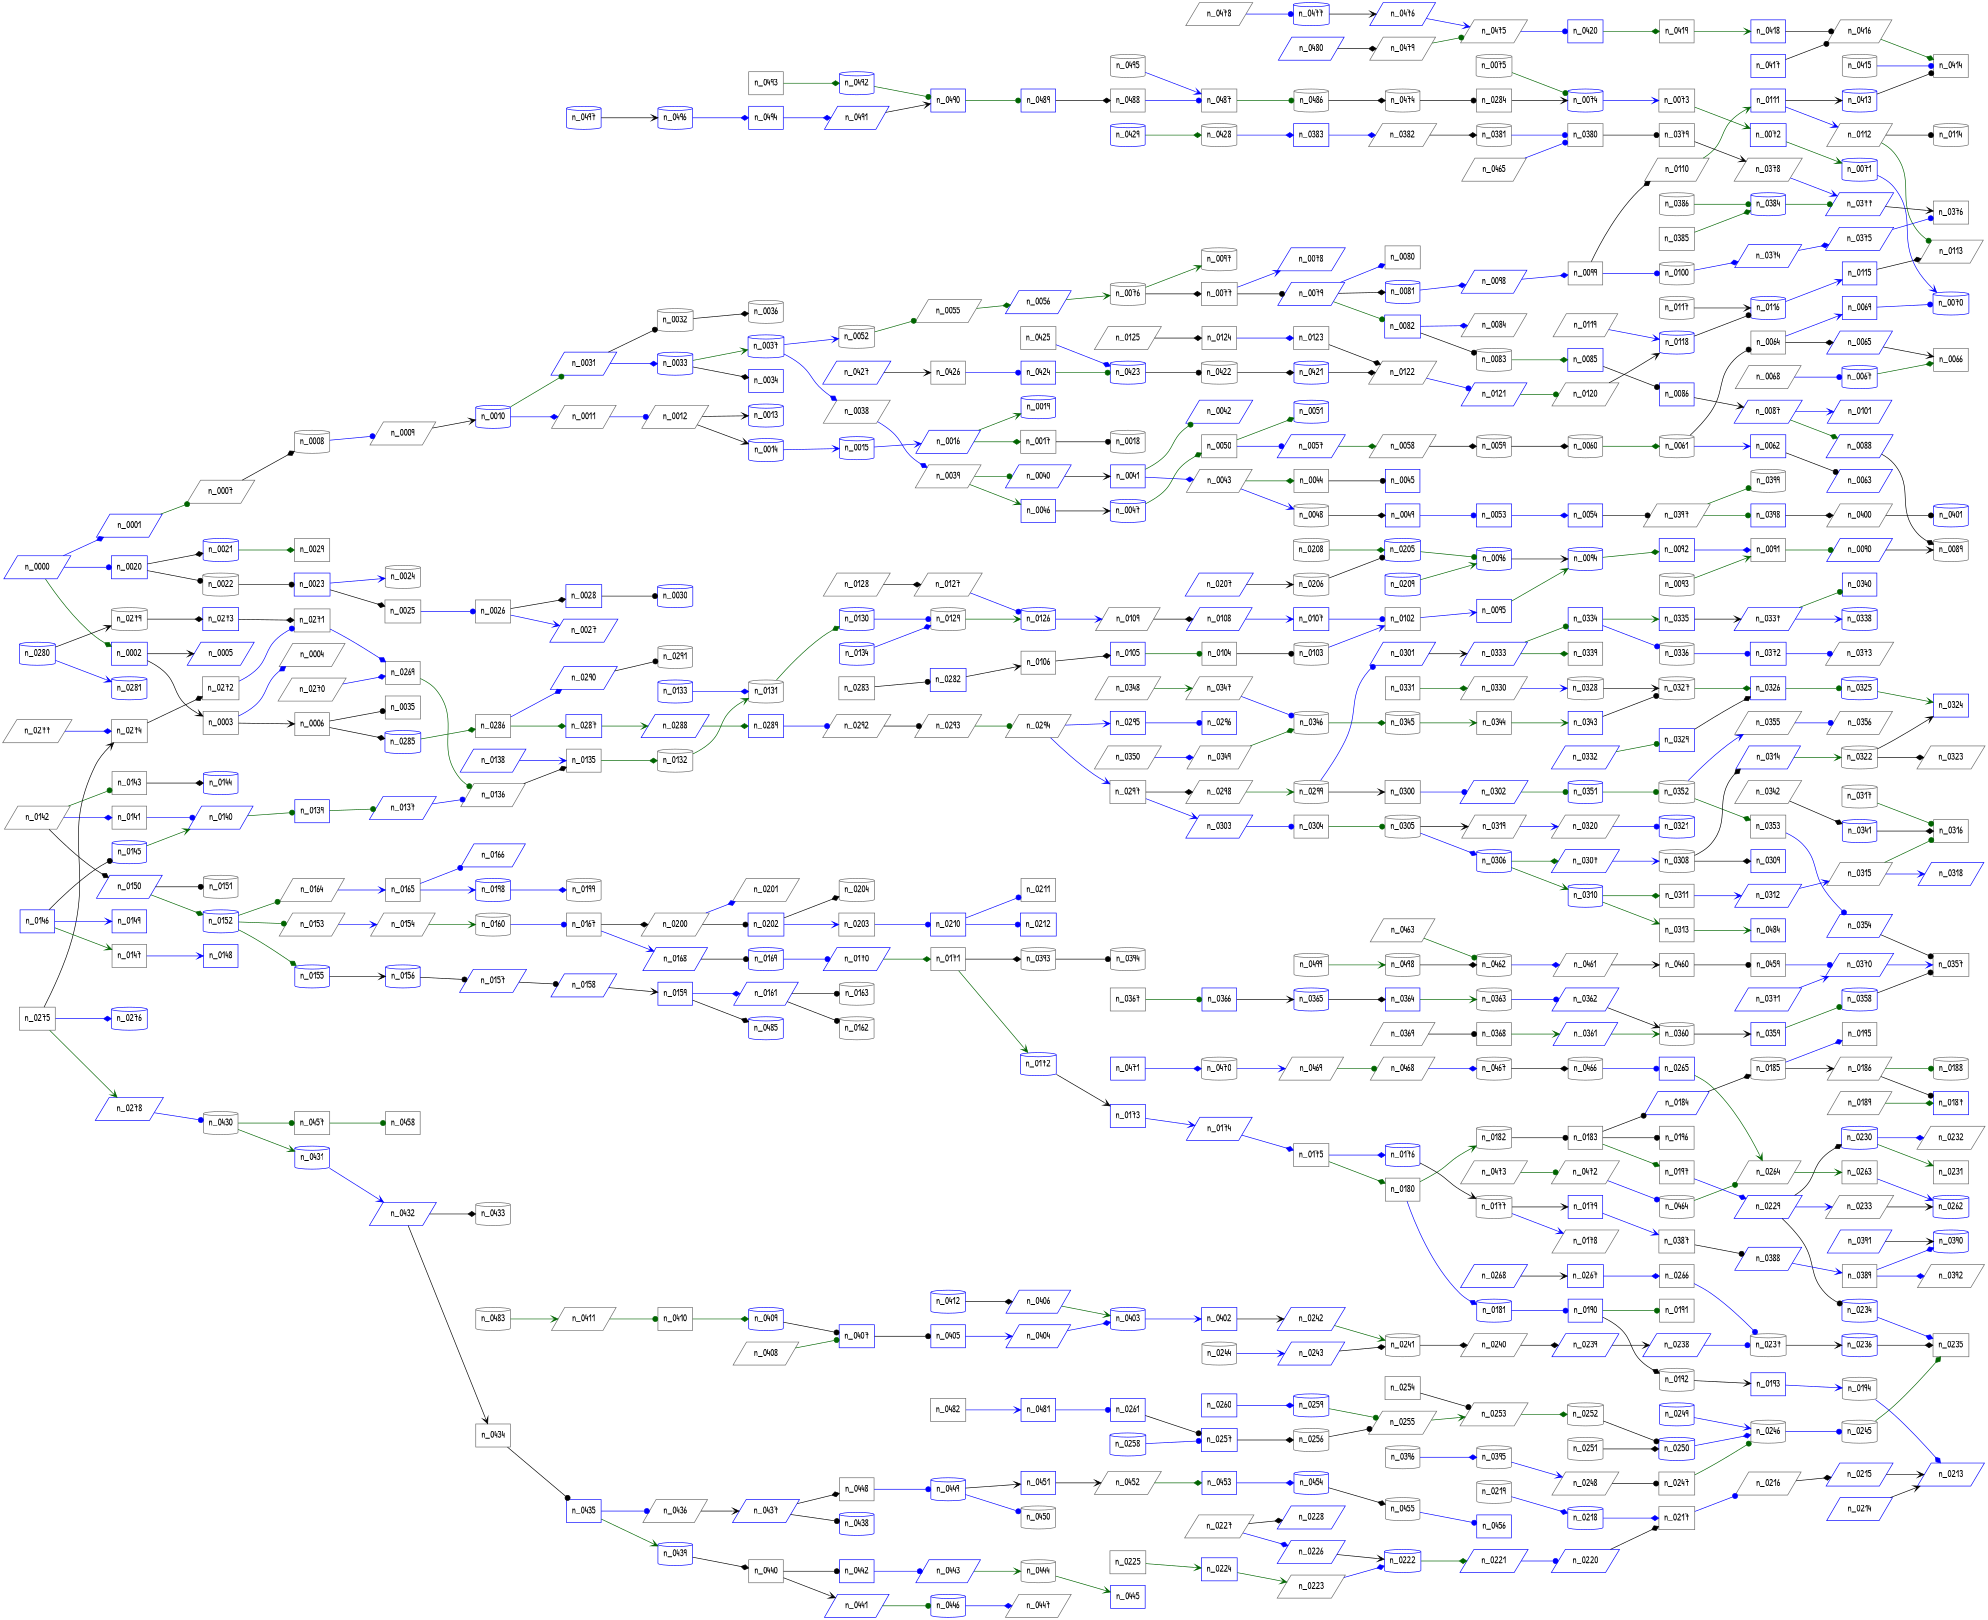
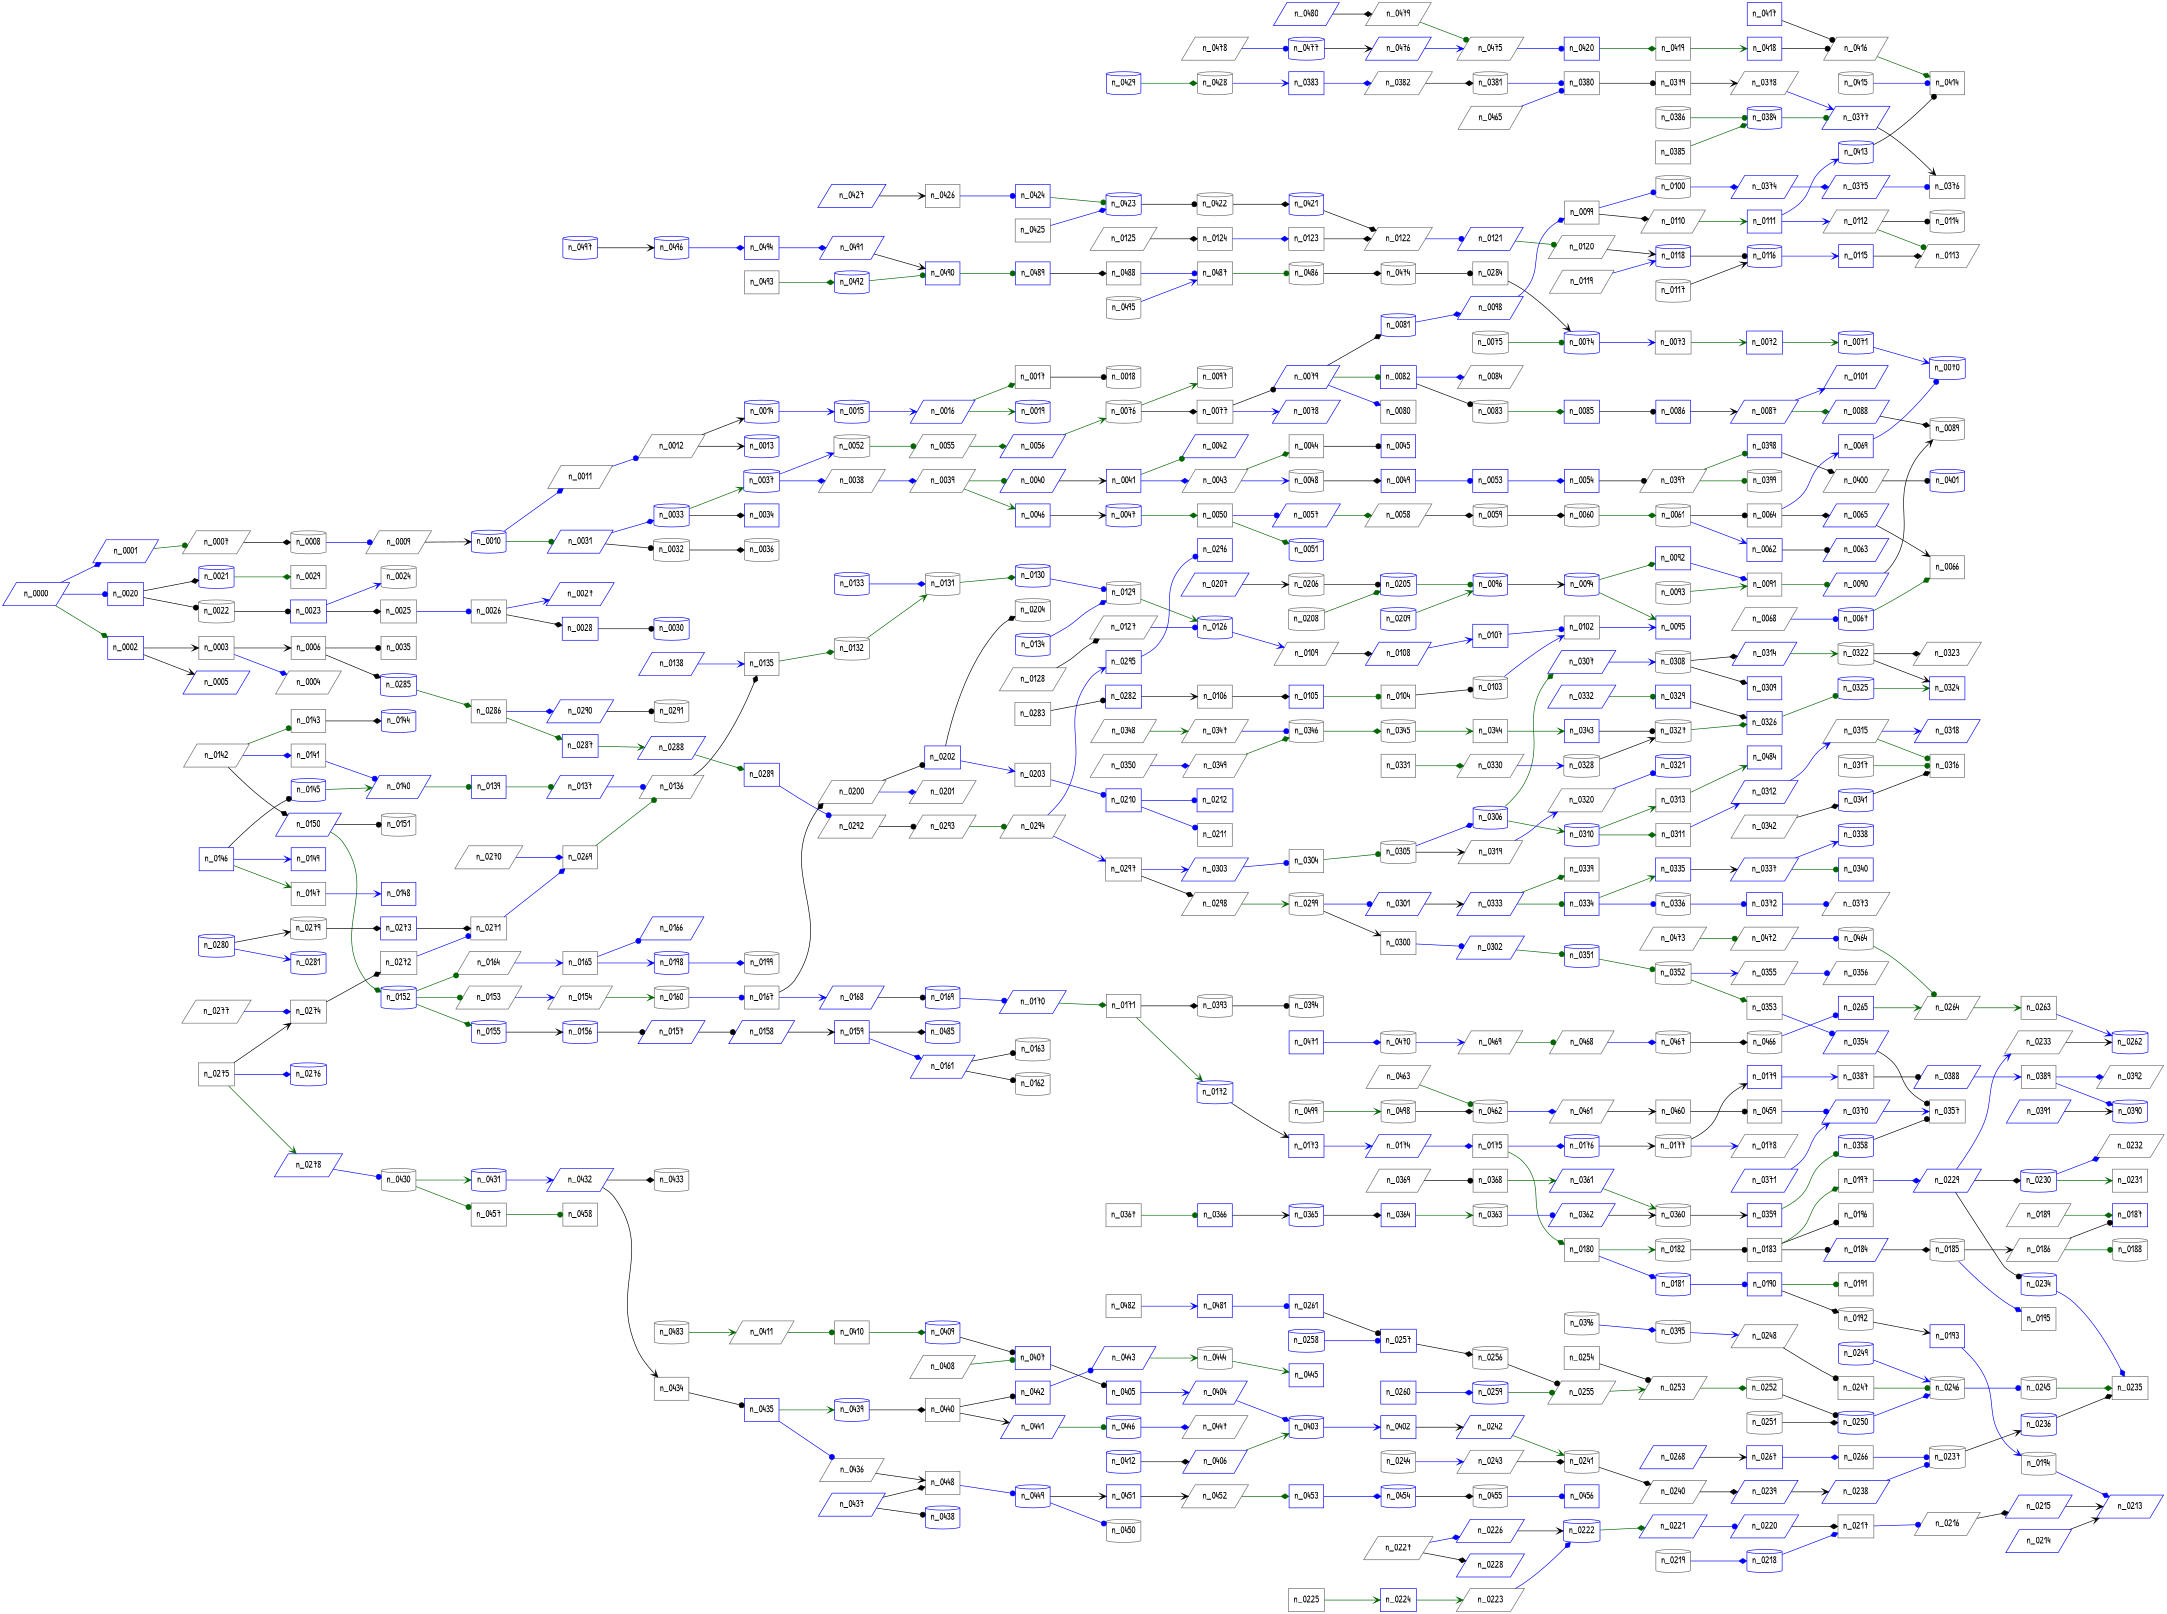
(1811, 101) -> (1808, 192)
(1261, 135) -> (1257, 83)
(1537, 586) -> (1625, 605)
(1311, 1354) -> (1490, 1462)
(717, 1511) -> (897, 1476)
